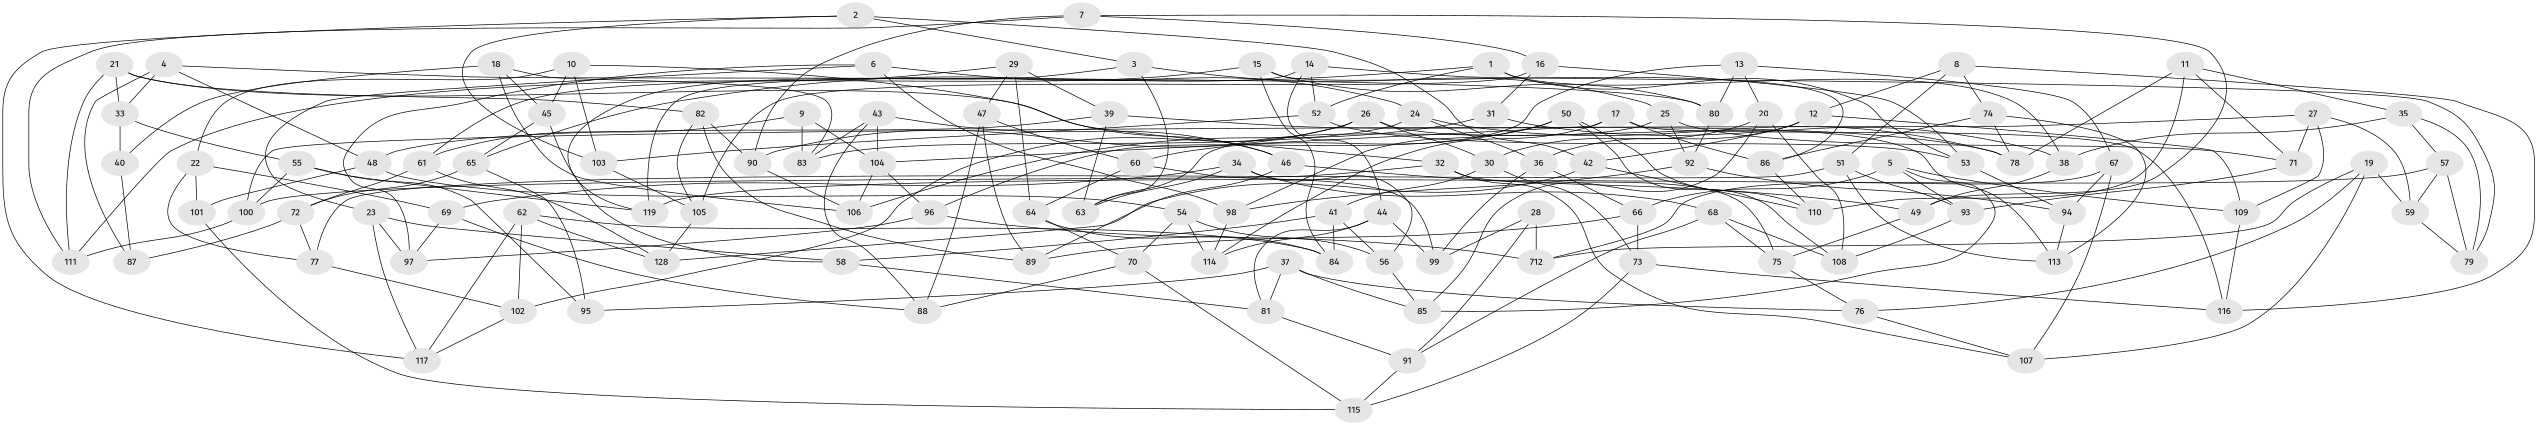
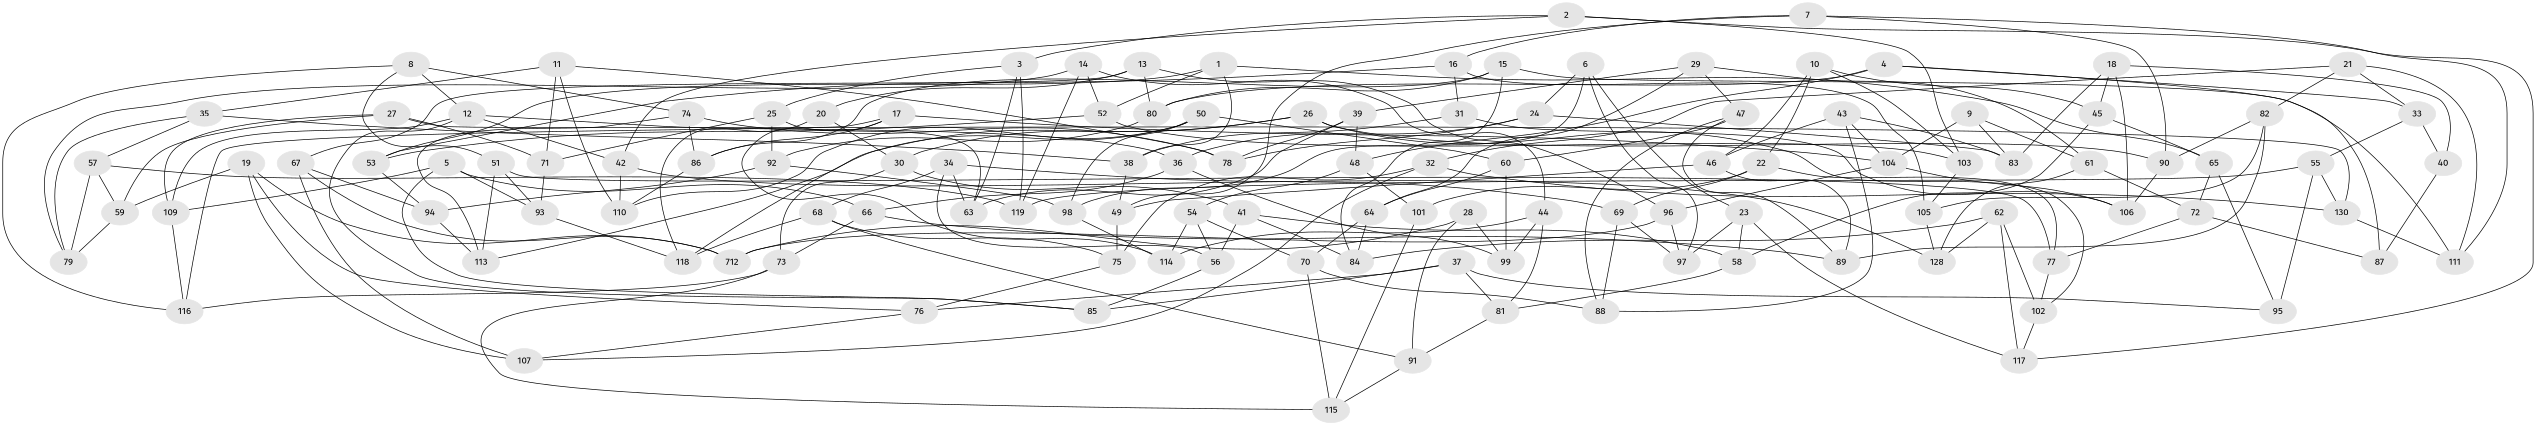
(1641, 191) -> (462, 285)
(246, 213) -> (2342, 213)
(1839, 262) -> (683, 262)
